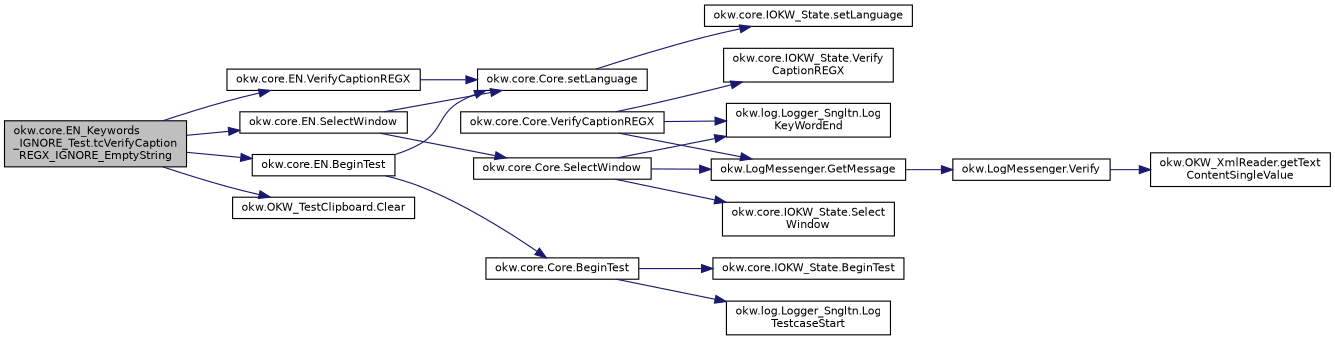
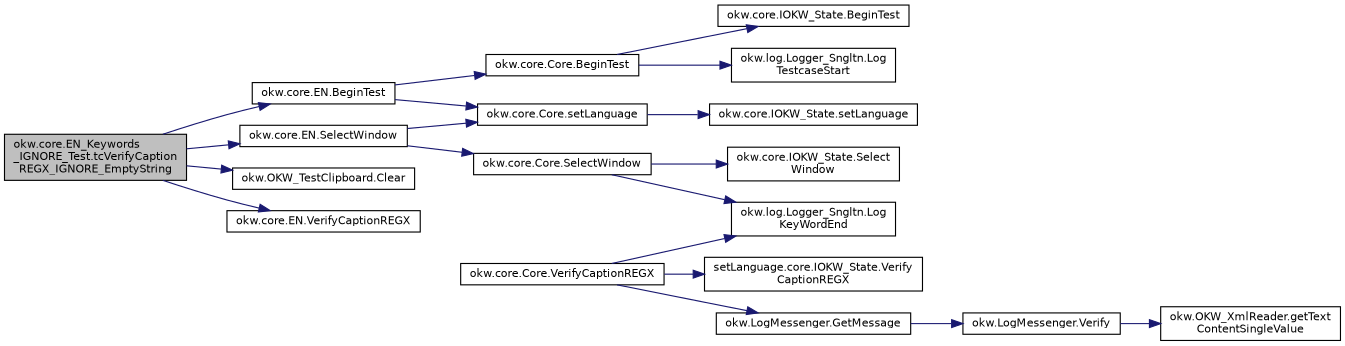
(808, 65) -> (813, 274)
(443, 80) -> none
(675, 169) -> none
